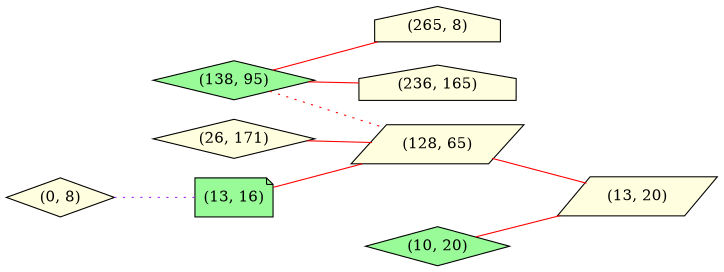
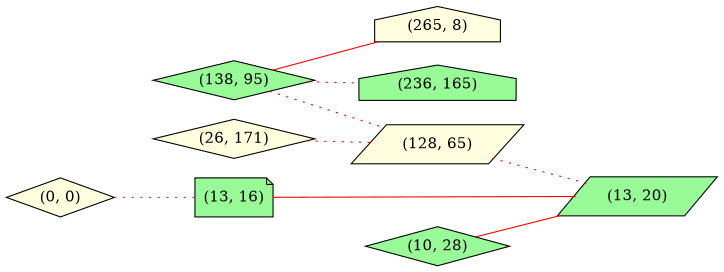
(334, 82) -> (334, 82)
(438, 85) -> (438, 85)
(339, 142) -> (339, 142)
(539, 171) -> (539, 171)
(318, 176) -> (424, 197)
(637, 196) -> (637, 196)
(60, 197) -> (60, 197)
(438, 246) -> (438, 246)
